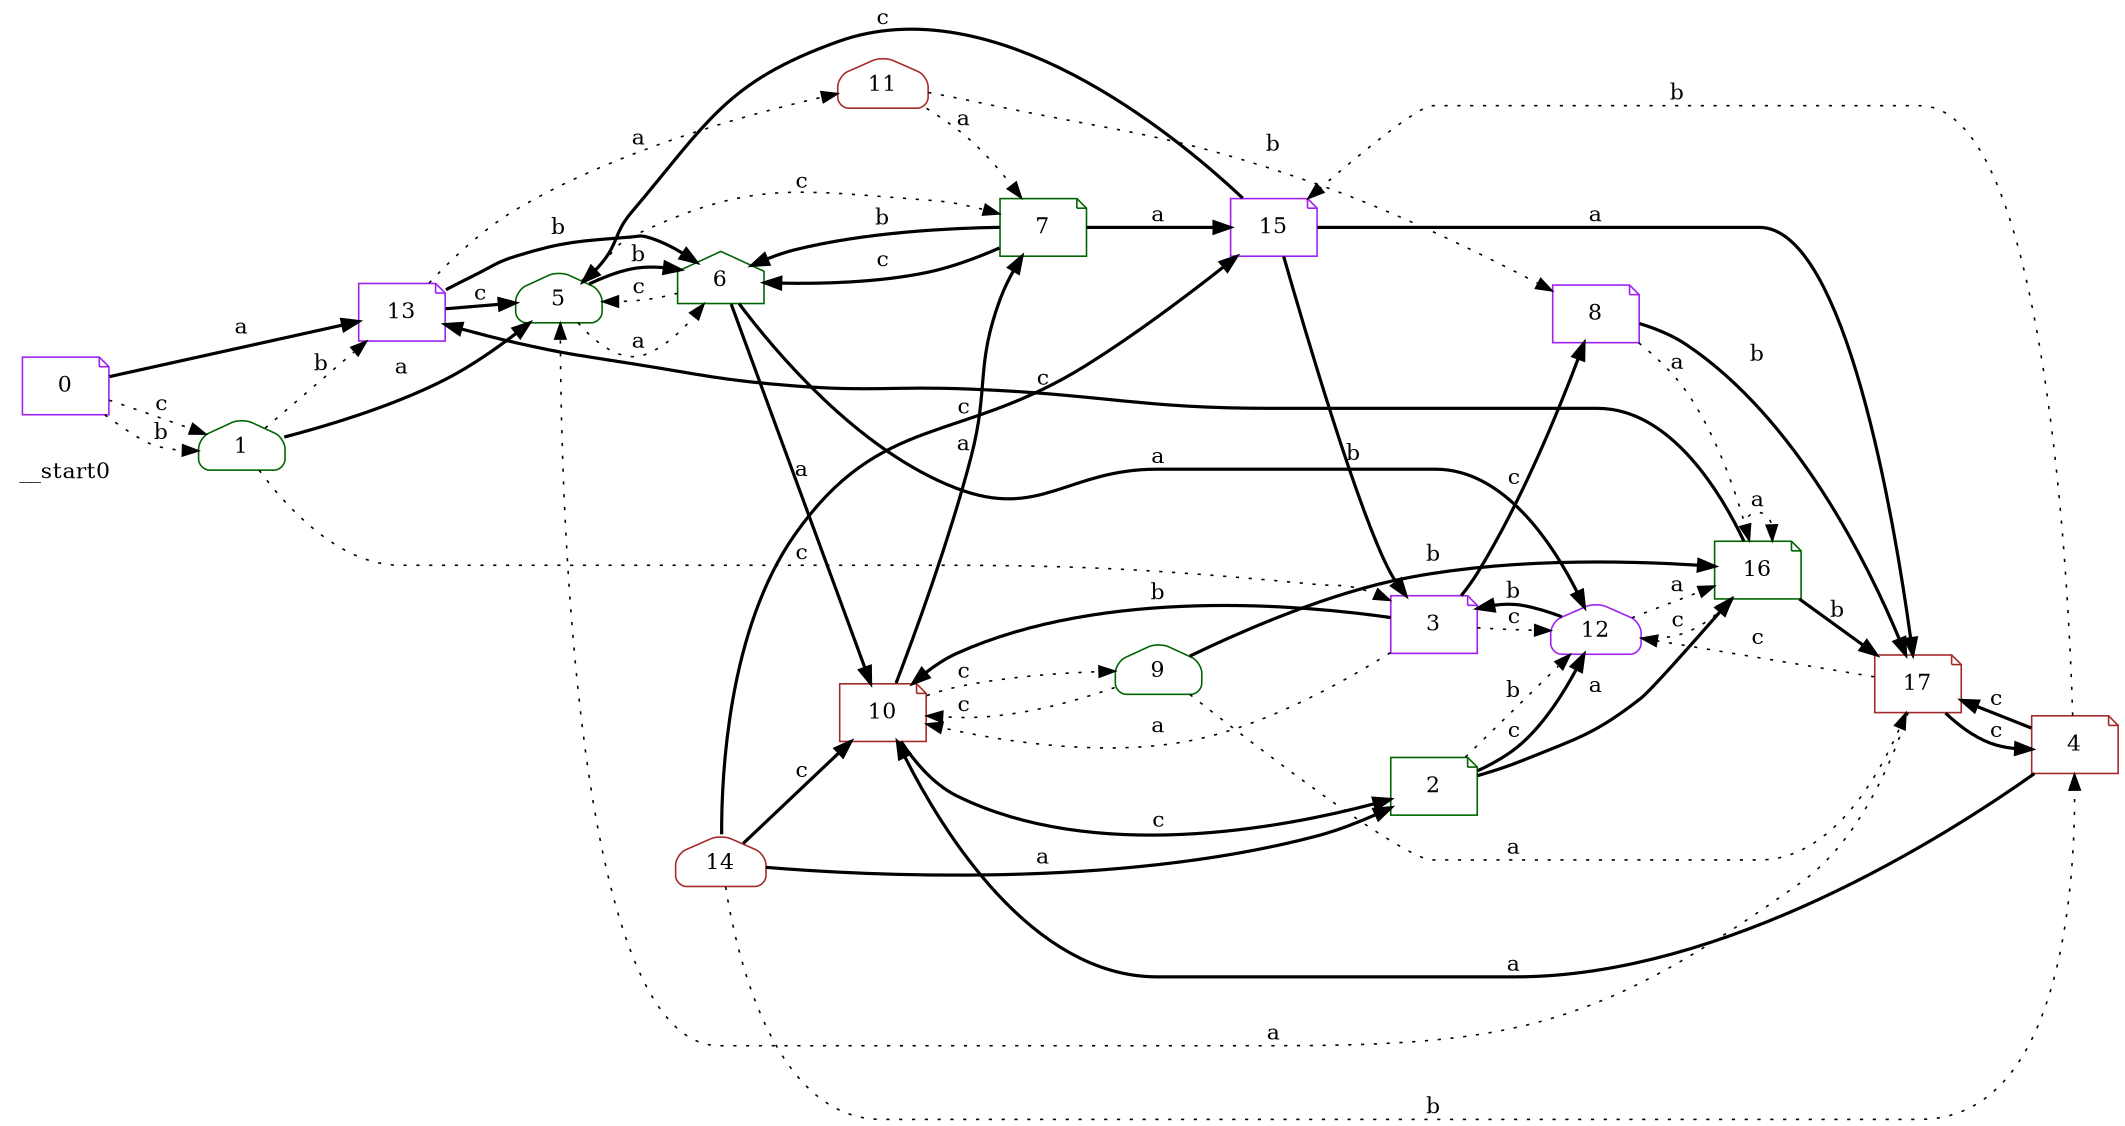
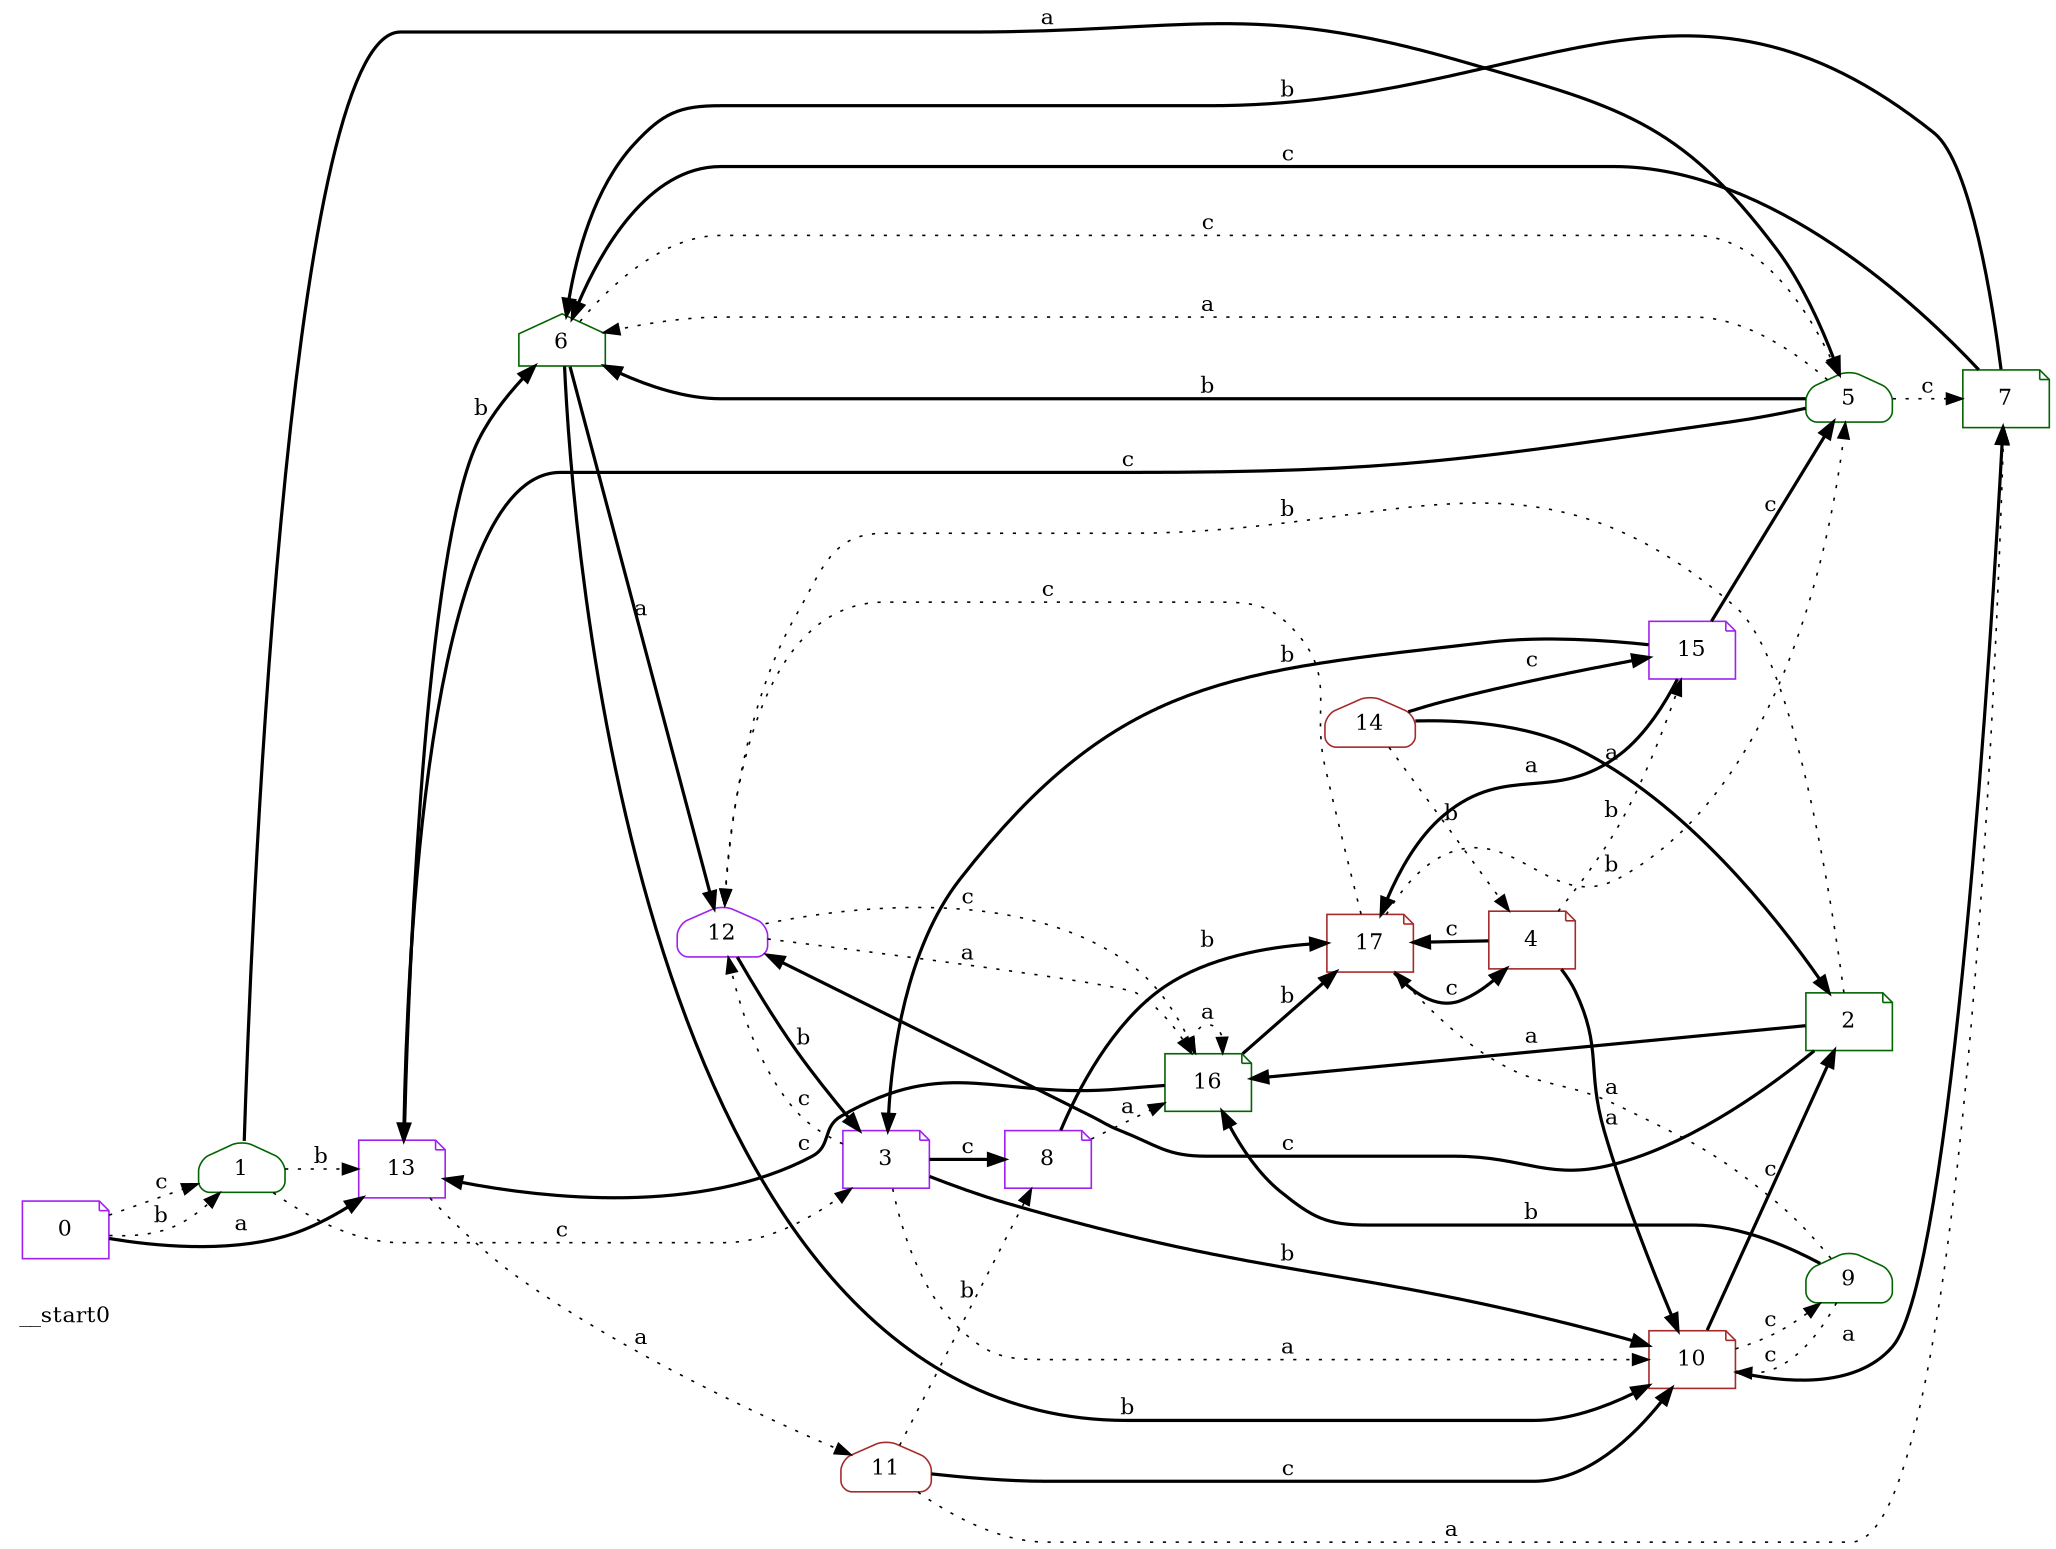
(1150, 227) -> none
(472, 307) -> (837, 472)
(802, 470) -> (1128, 1408)
(791, 798) -> (1310, 1481)
(1274, 1034) -> (1612, 866)
